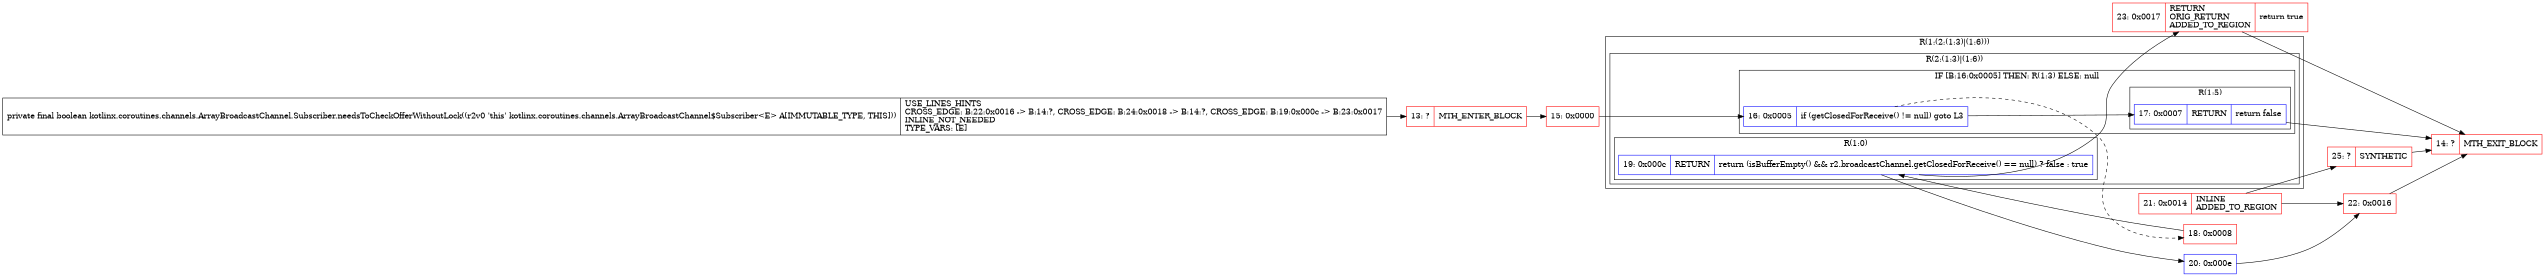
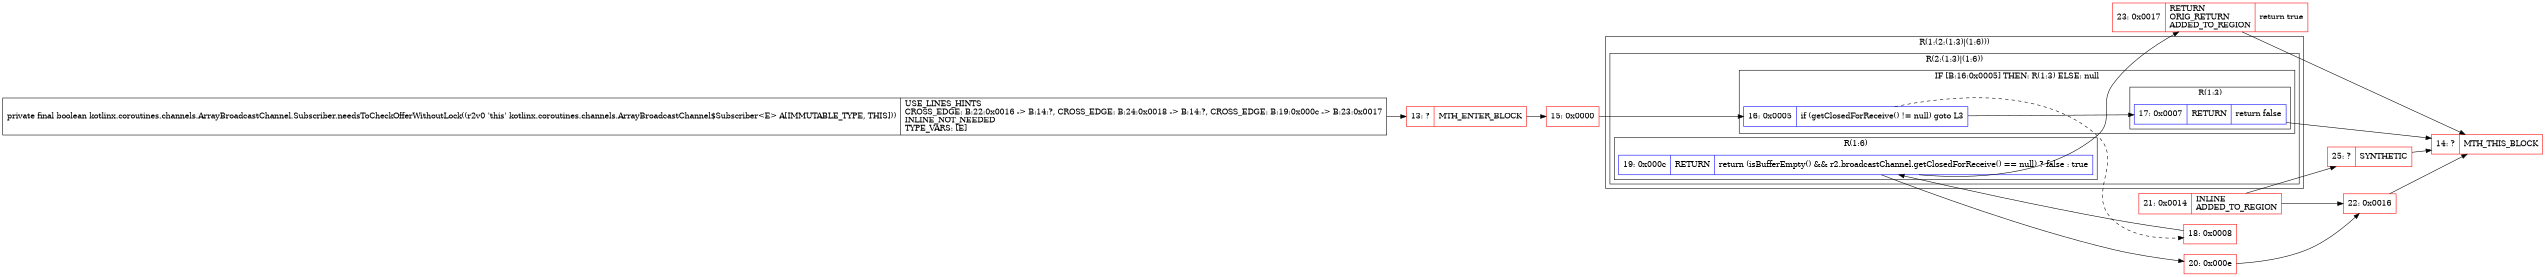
(2210, 93) -> (2210, 93)
(1856, 144) -> (1856, 144)
(2501, 144) -> (2501, 144)
(2210, 264) -> (2210, 264)
